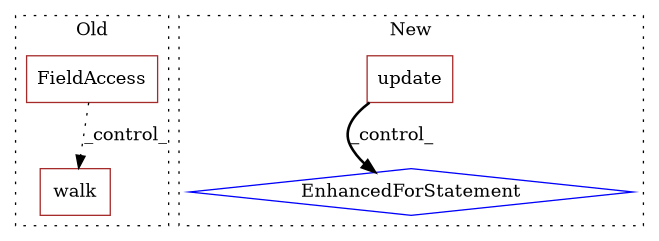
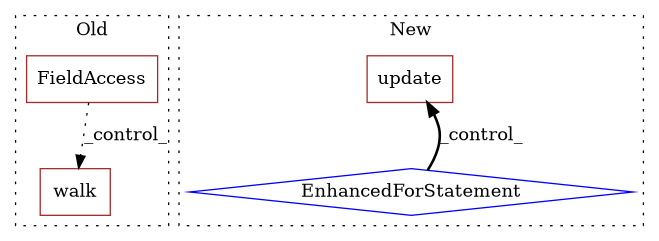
(348, 132) -> (439, 143)
